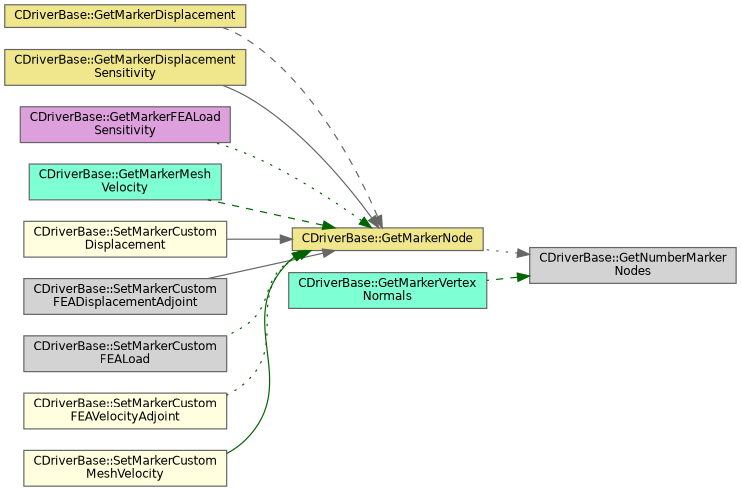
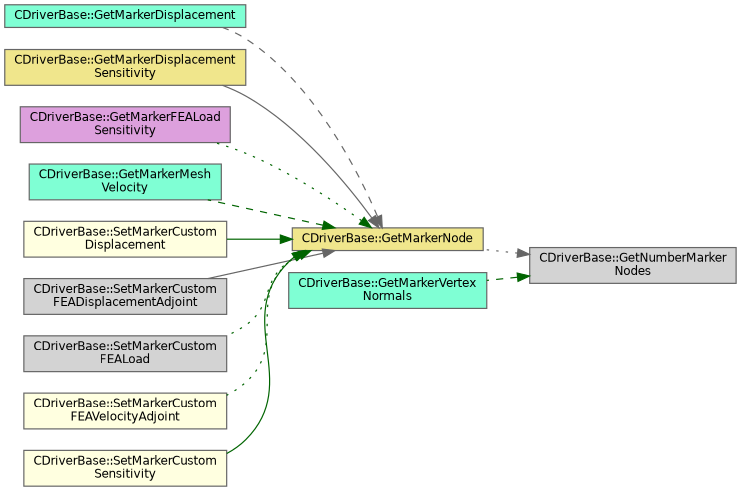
(125, 16) -> (125, 16)
(254, 239) -> (254, 239)
(125, 468) -> (125, 468)
